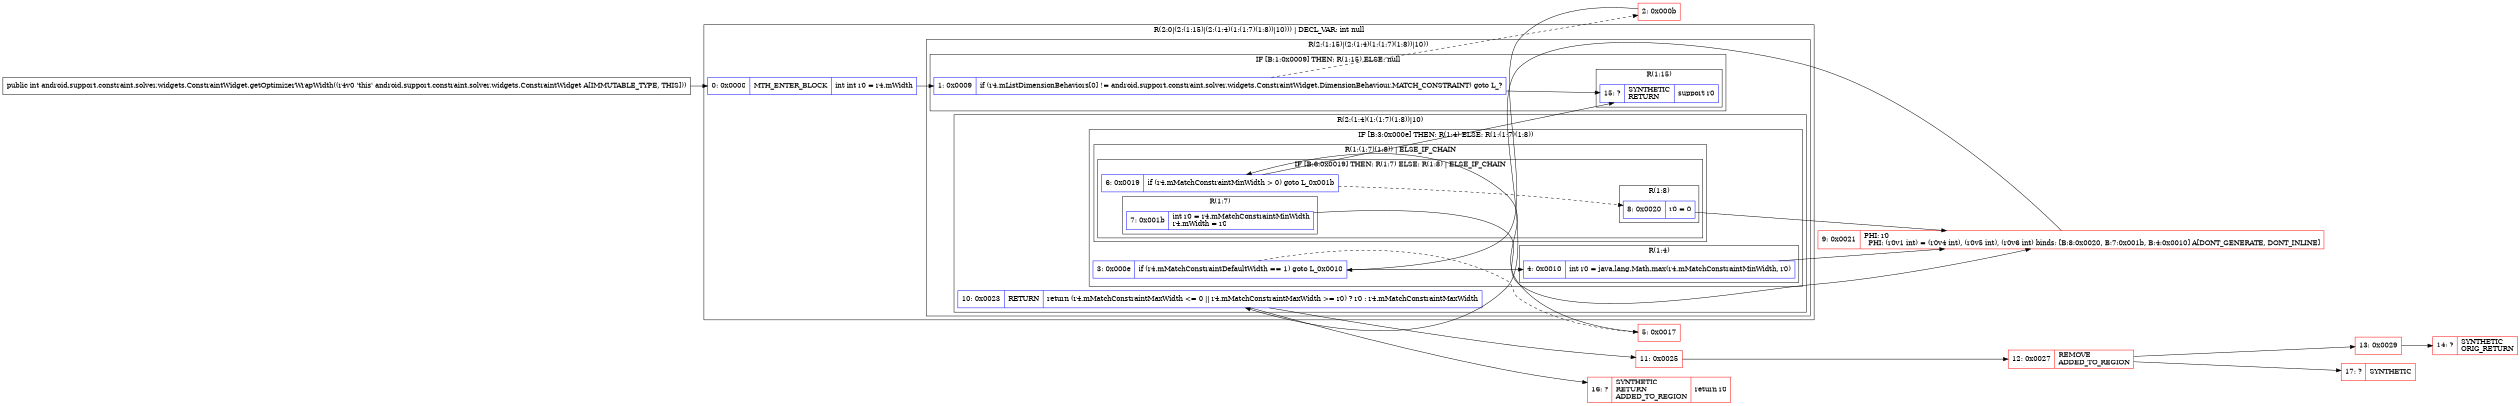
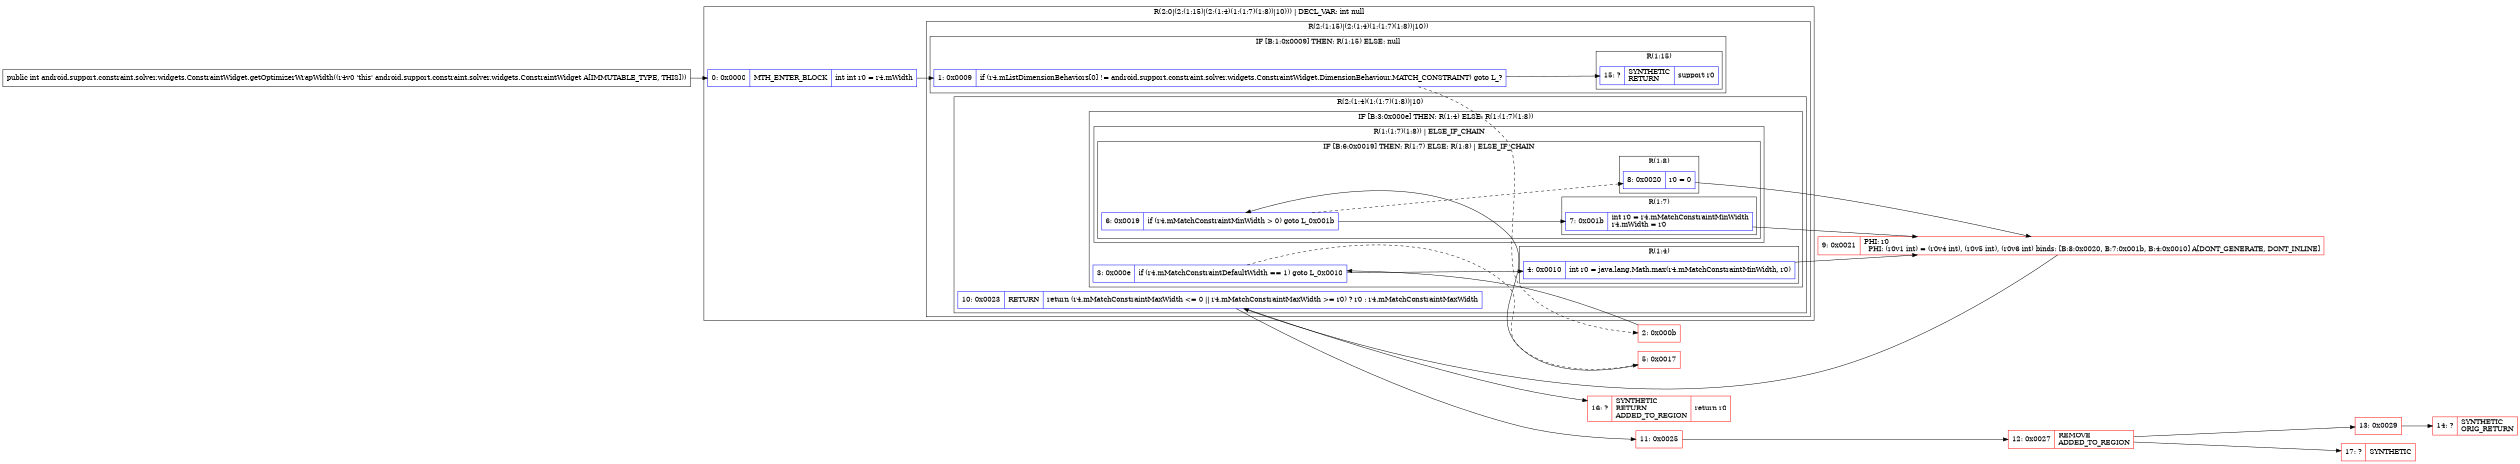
(1436, 139) -> (1450, 221)
